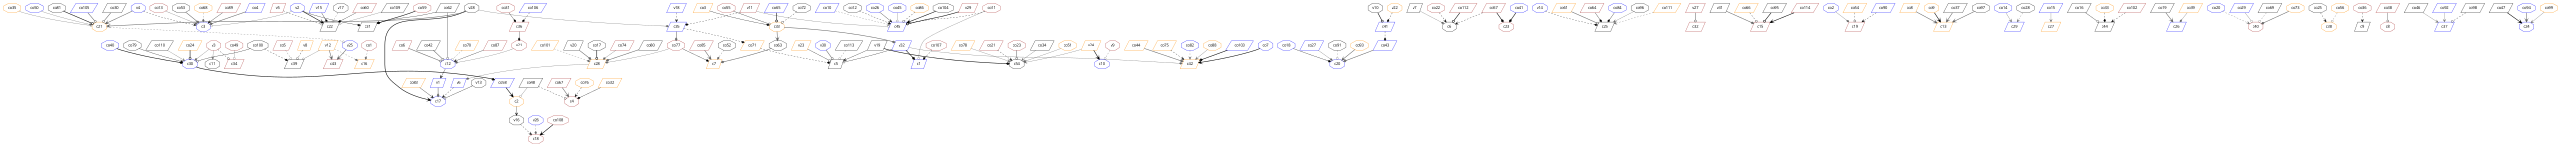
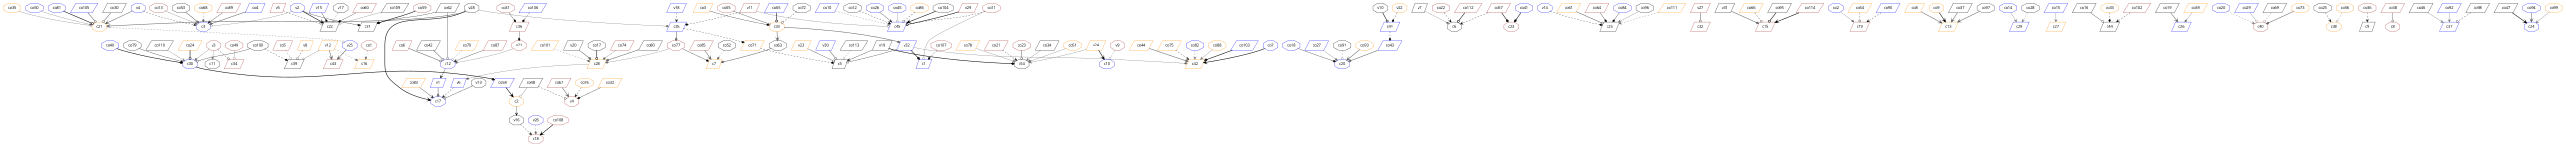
(57, 8) -> (57, 8)
(823, 45) -> (826, 45)
